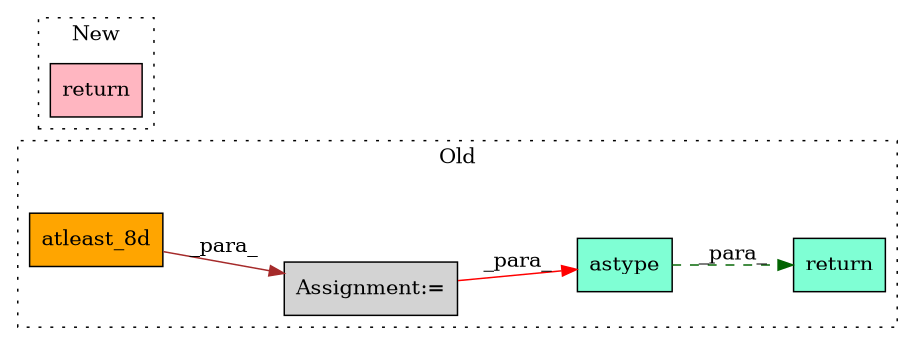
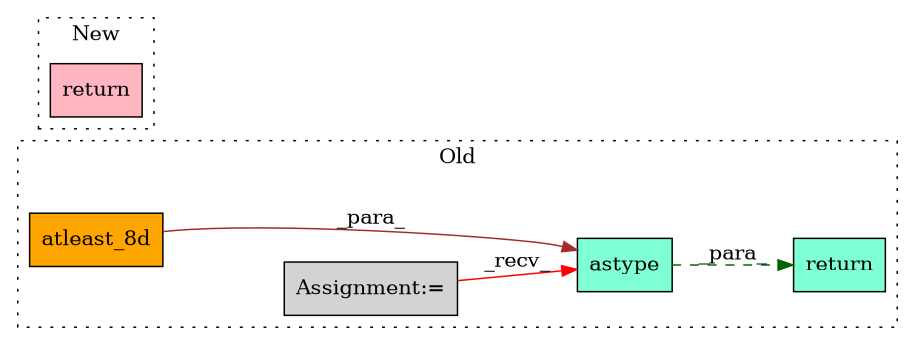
(216, 261) -> (363, 230)
(517, 261) -> (517, 261)
